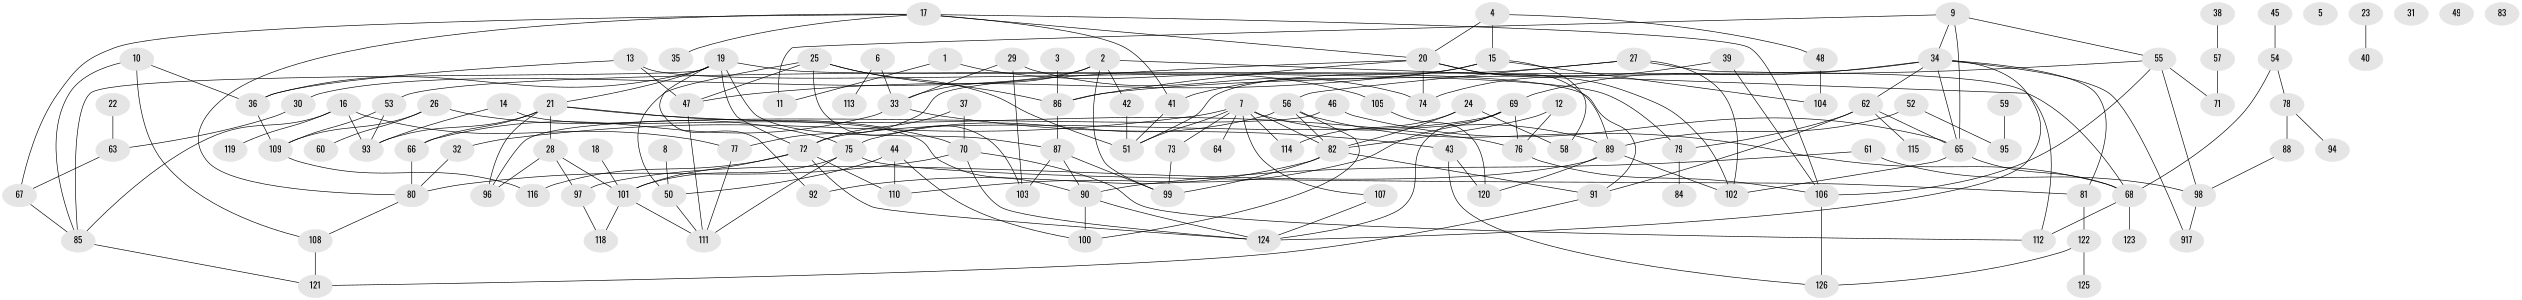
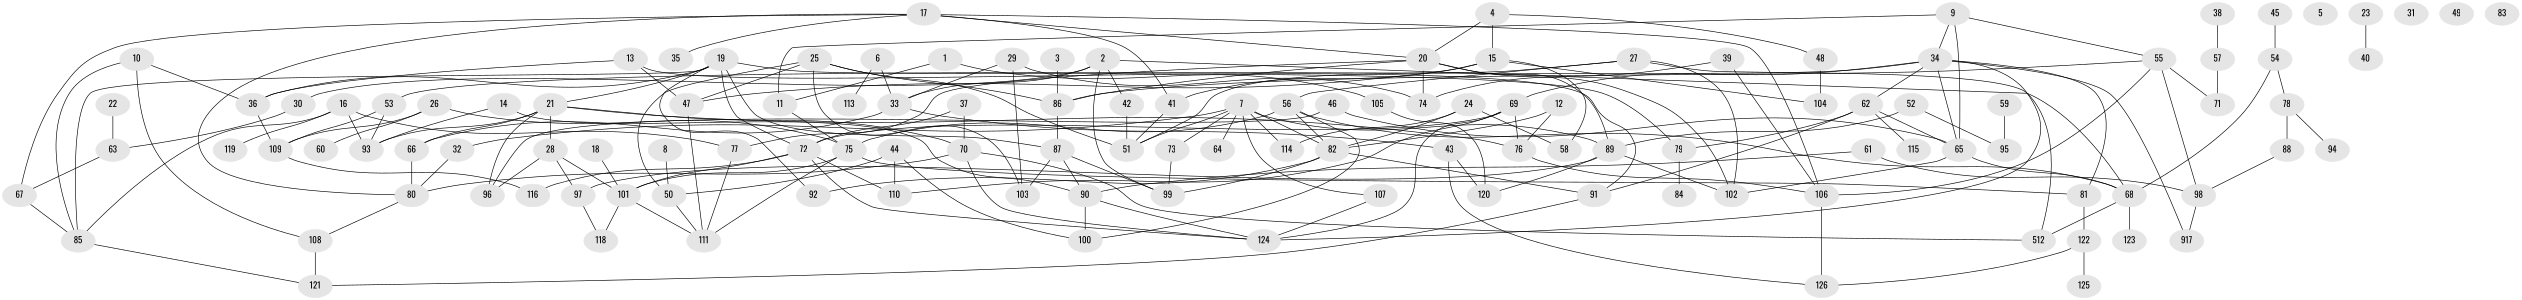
none -> (815, 127)
(2039, 241) -> (2039, 241)
